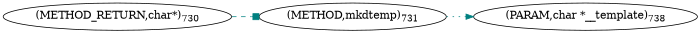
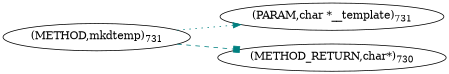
(657, 16) -> (403, 16)
(242, 17) -> (204, 47)
